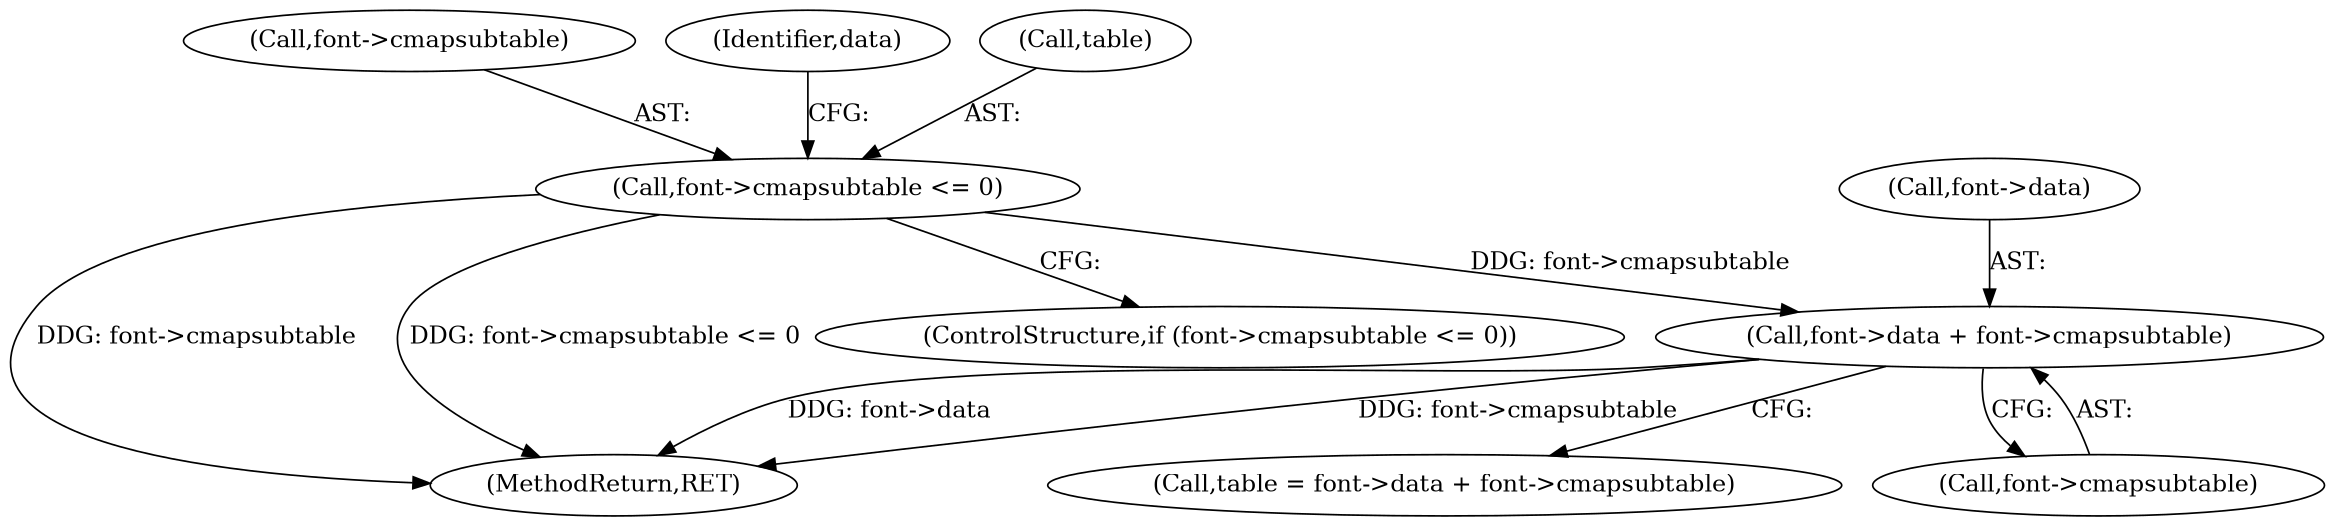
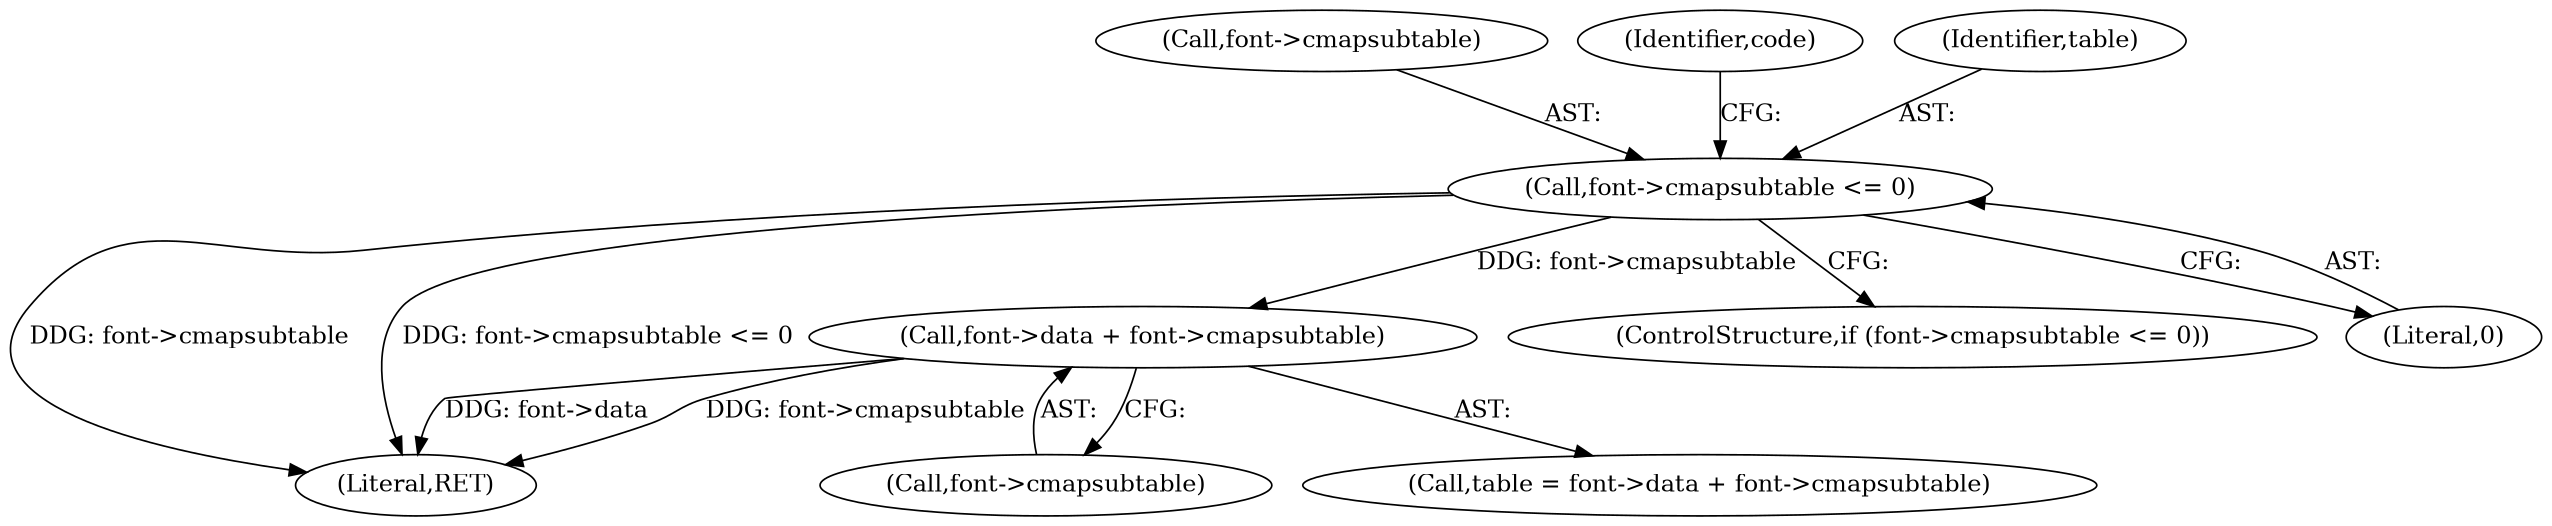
(808, 41) -> (1720, 41)
(1085, 41) -> (2040, 41)
(1990, 189) -> none
none -> (2444, 337)
(1786, 411) -> (1487, 411)
(614, 485) -> (416, 485)
